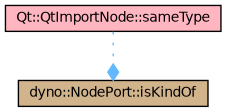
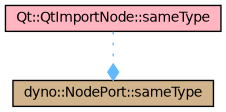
(113, 93) -> (113, 93)
